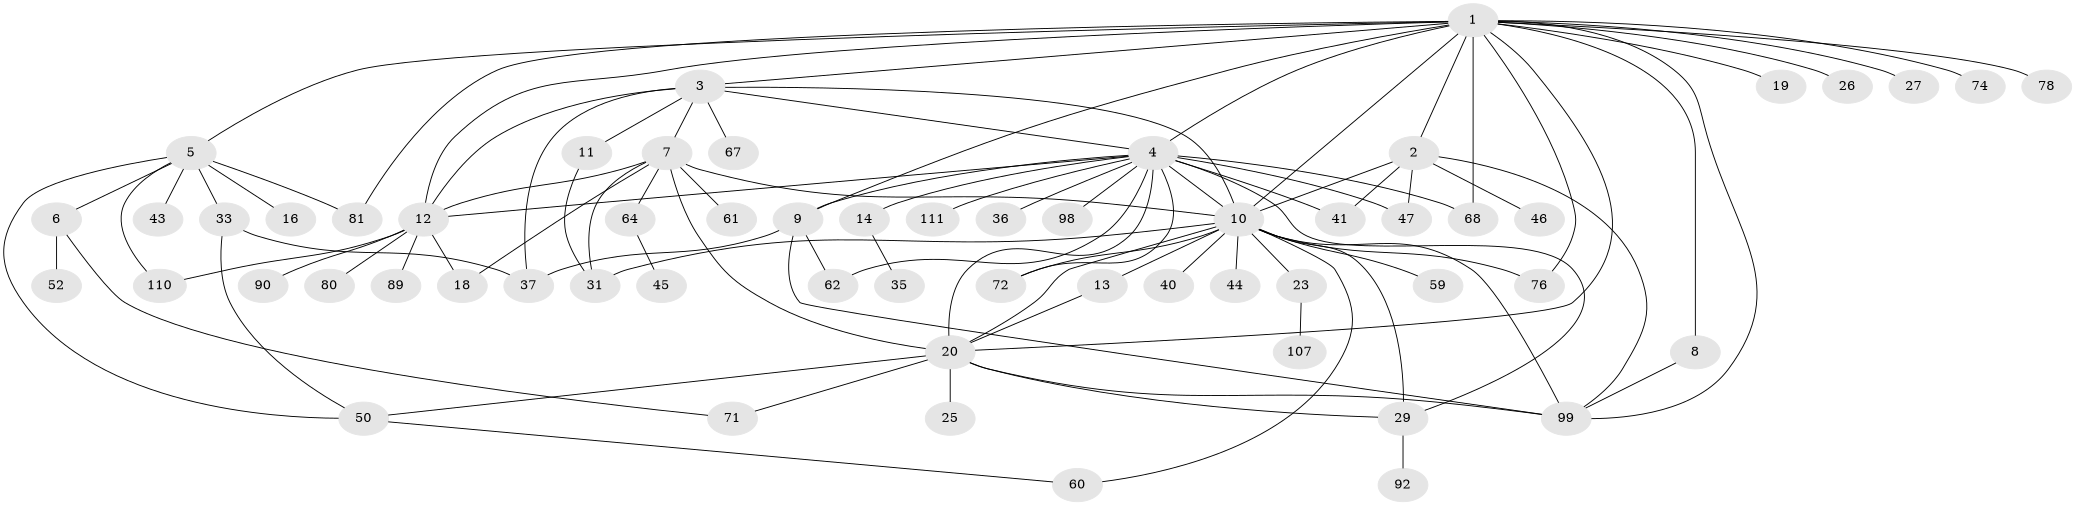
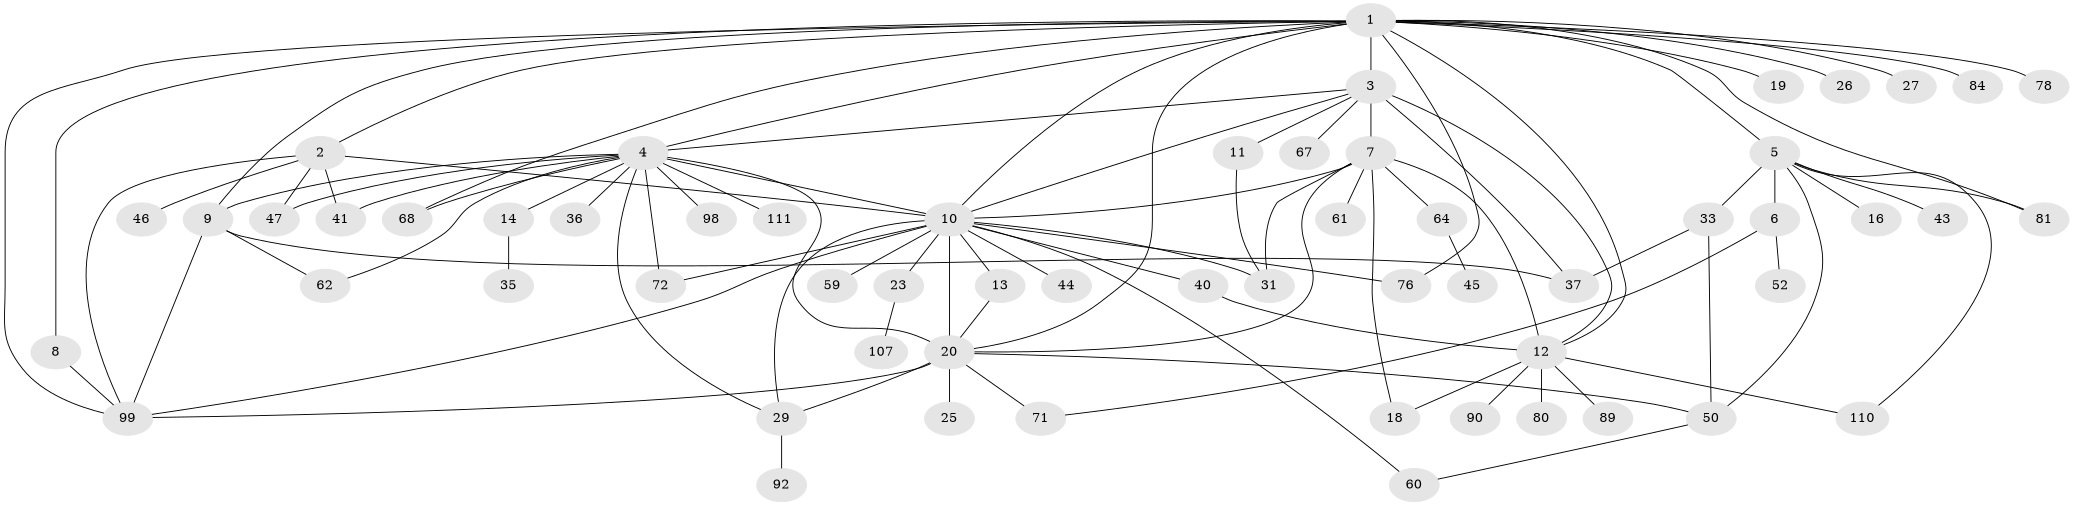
(1980, 87) -> (1978, 87)
(805, 184) -> (1368, 332)
